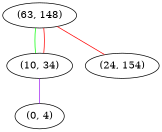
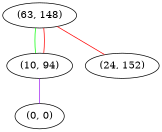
(40, 66) -> (40, 66)
(122, 66) -> (122, 66)
(40, 116) -> (40, 116)
